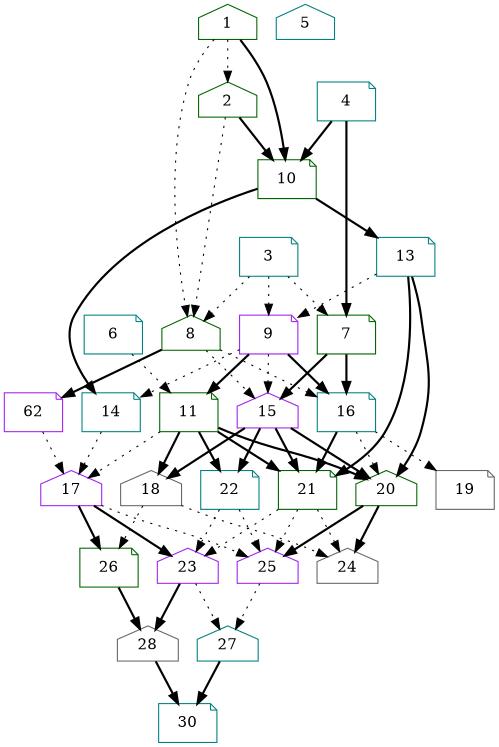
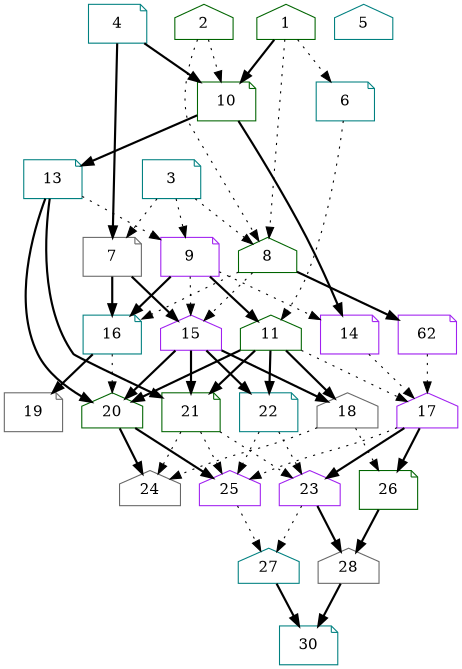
(228, 55) -> (311, 57)
(253, 134) -> (213, 56)
(346, 335) -> (112, 257)
(111, 412) -> (350, 335)
(189, 412) -> (271, 335)
(330, 445) -> none
(401, 448) -> (77, 370)
